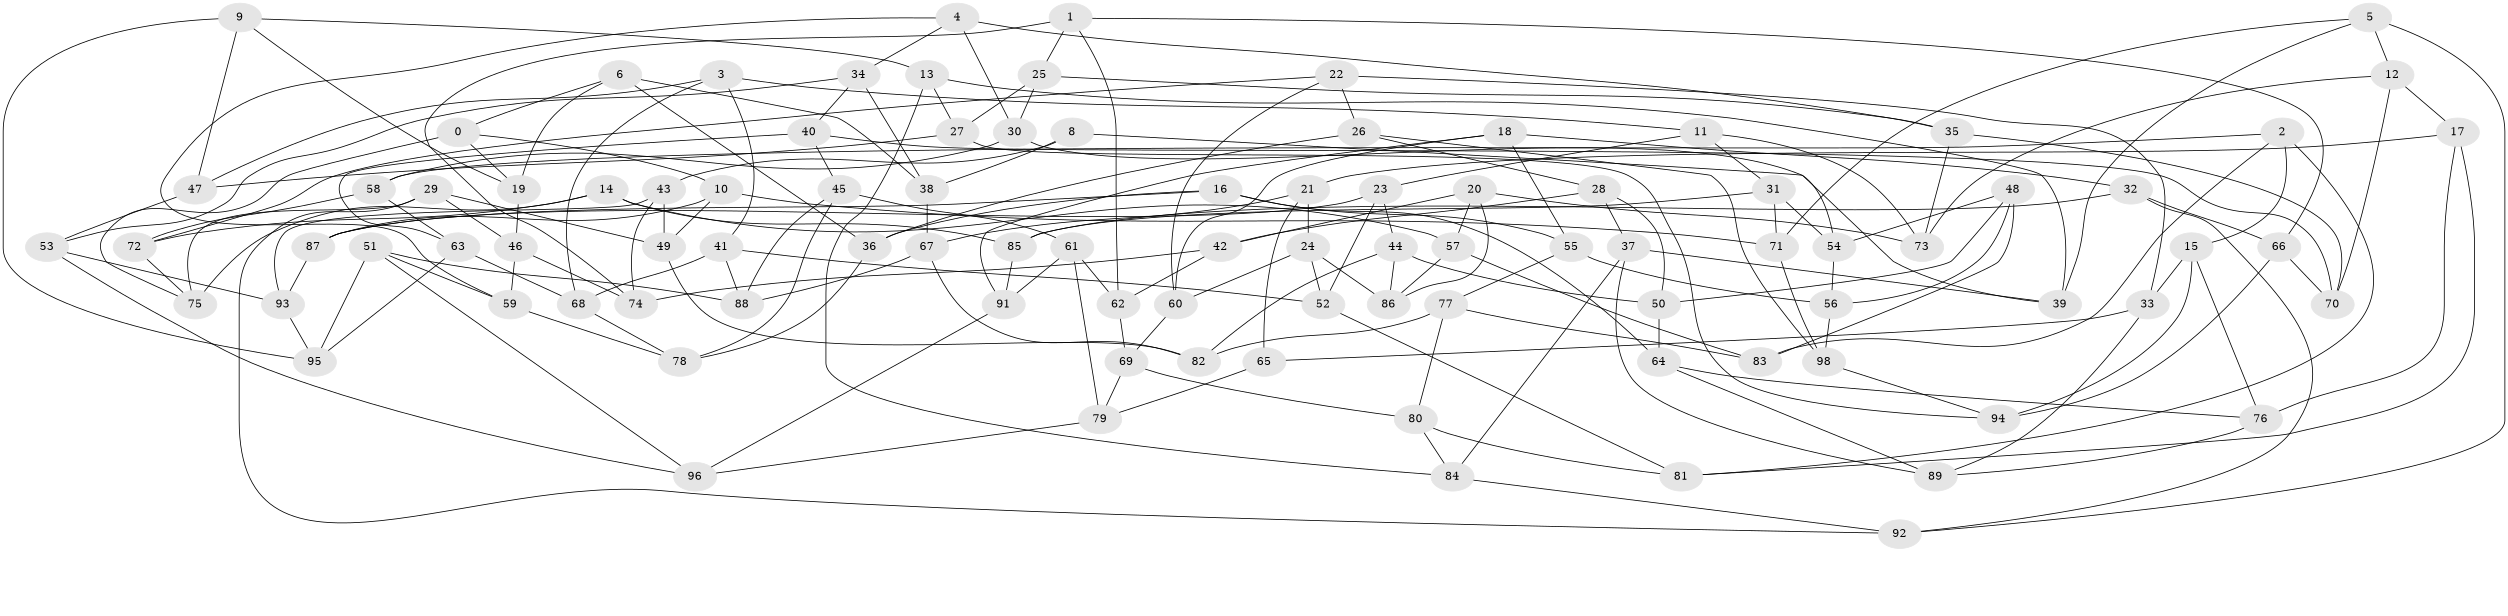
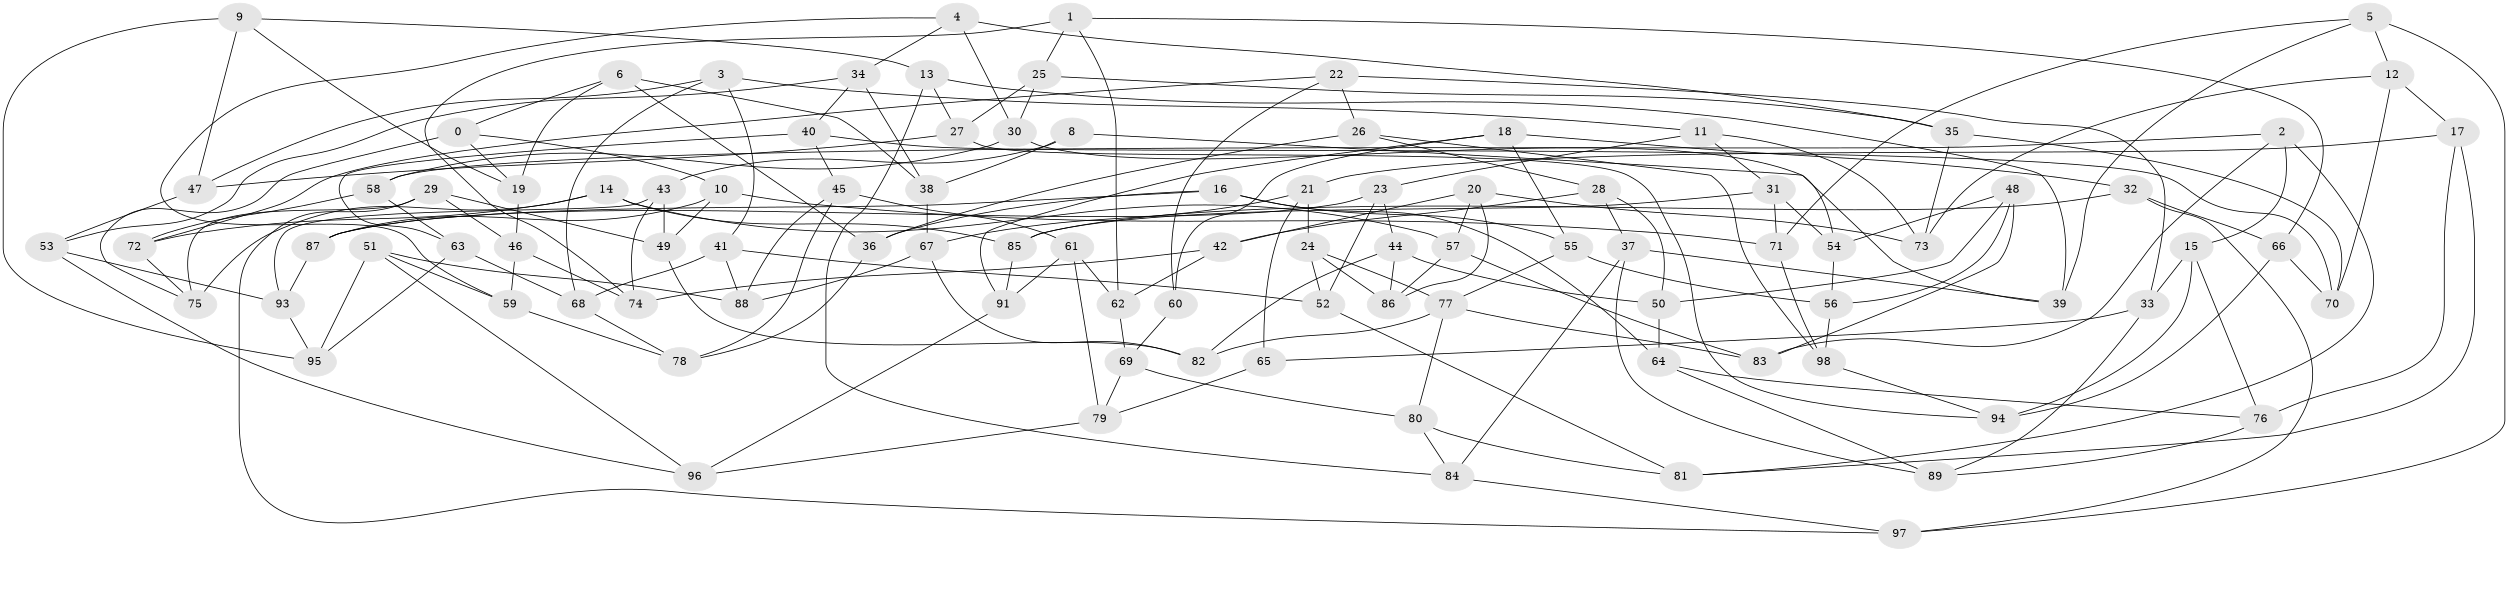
(1242, 276) -> (1378, 274)
(1900, 534) -> (1900, 534)
